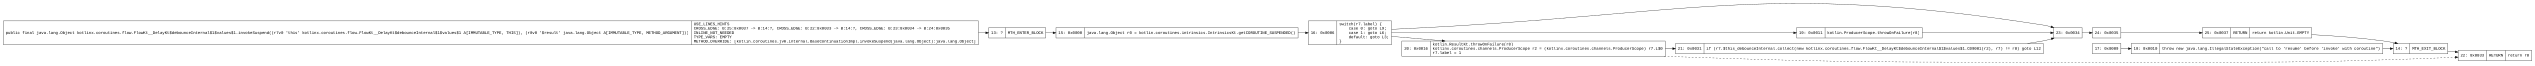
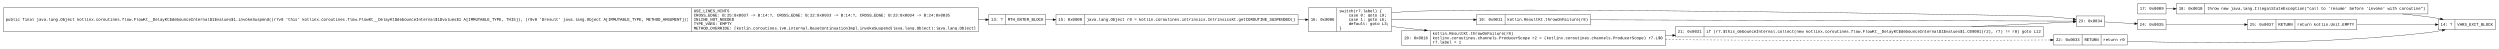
(1874, 33) -> (1548, 20)
(2429, 48) -> (2475, 24)
(2451, 52) -> (2285, 42)
